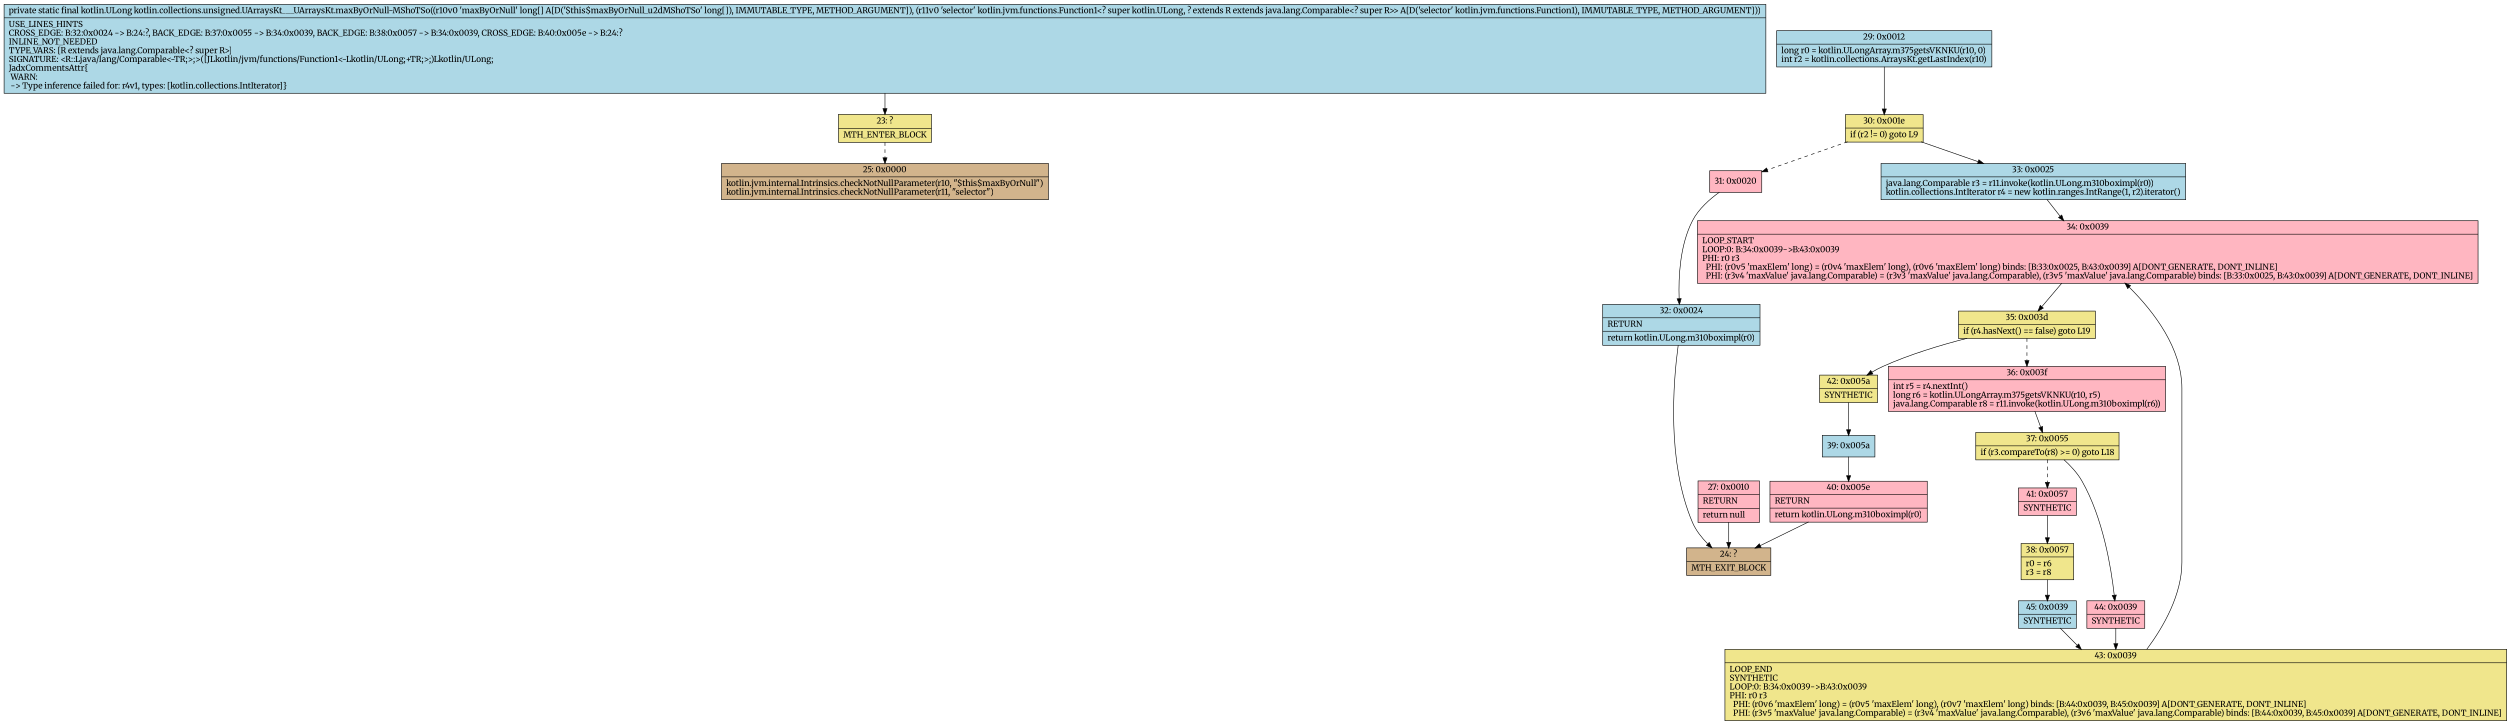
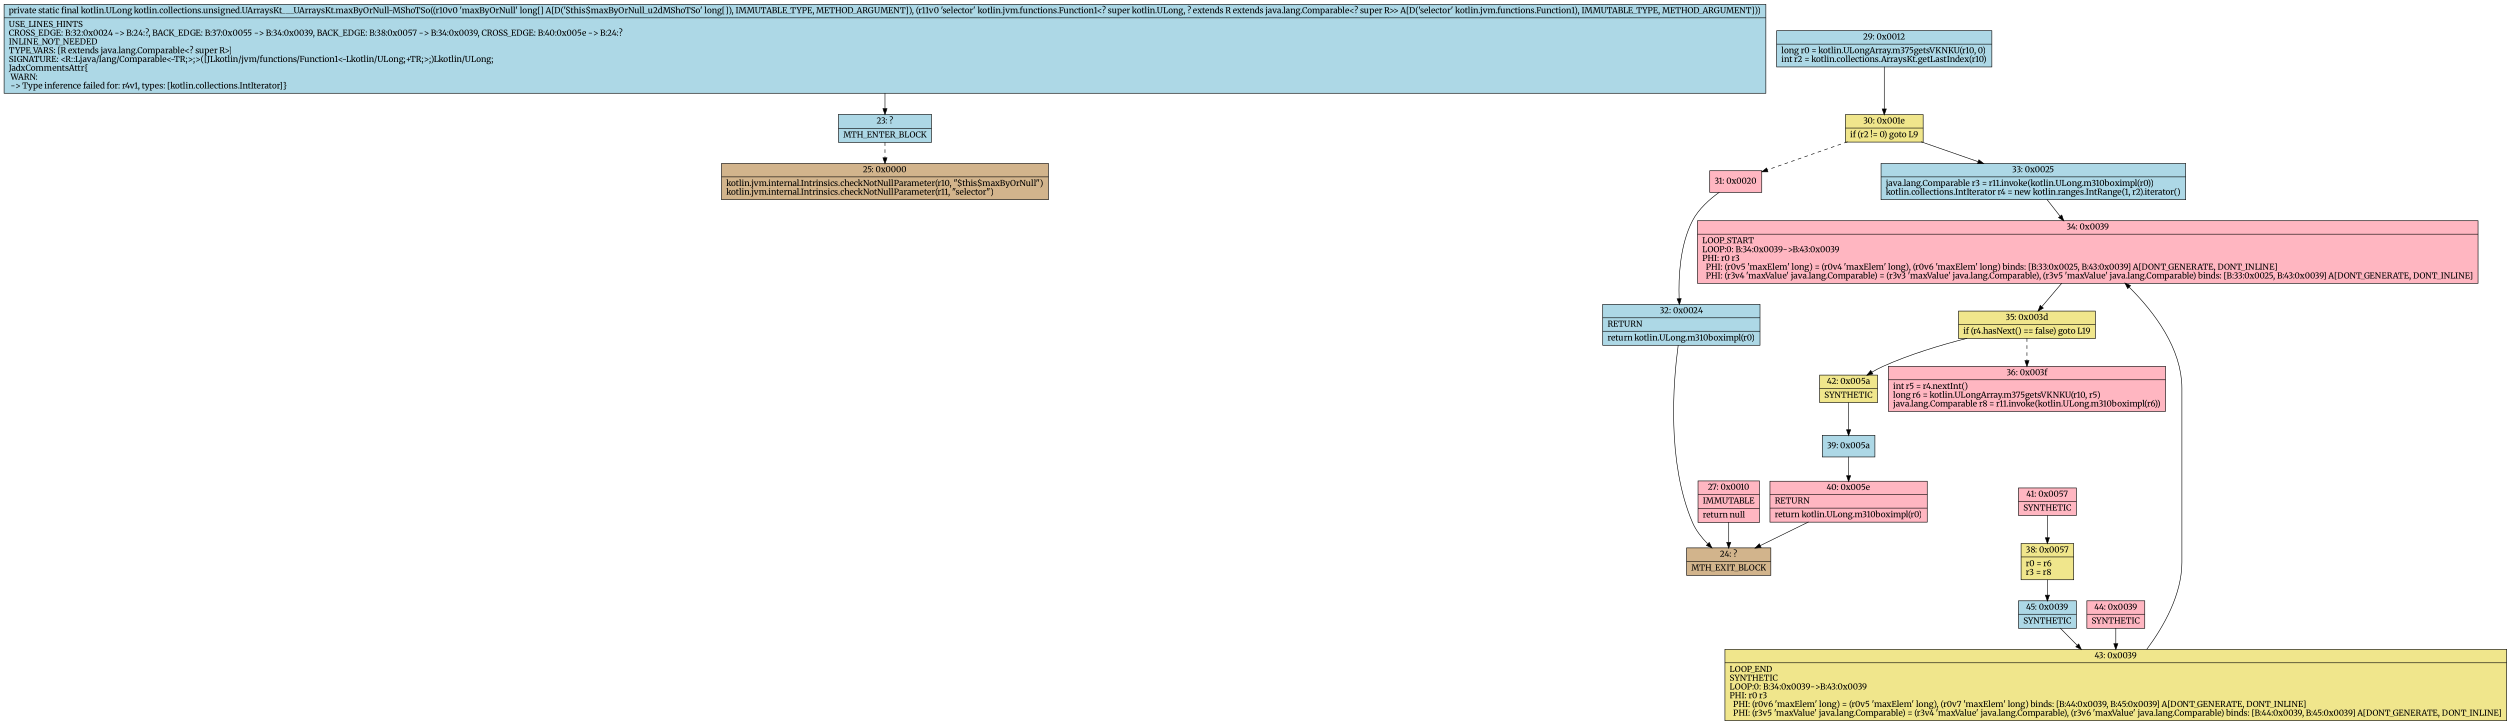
(885, 128) -> (885, 128)
(2047, 446) -> none
(1720, 501) -> (1729, 501)
